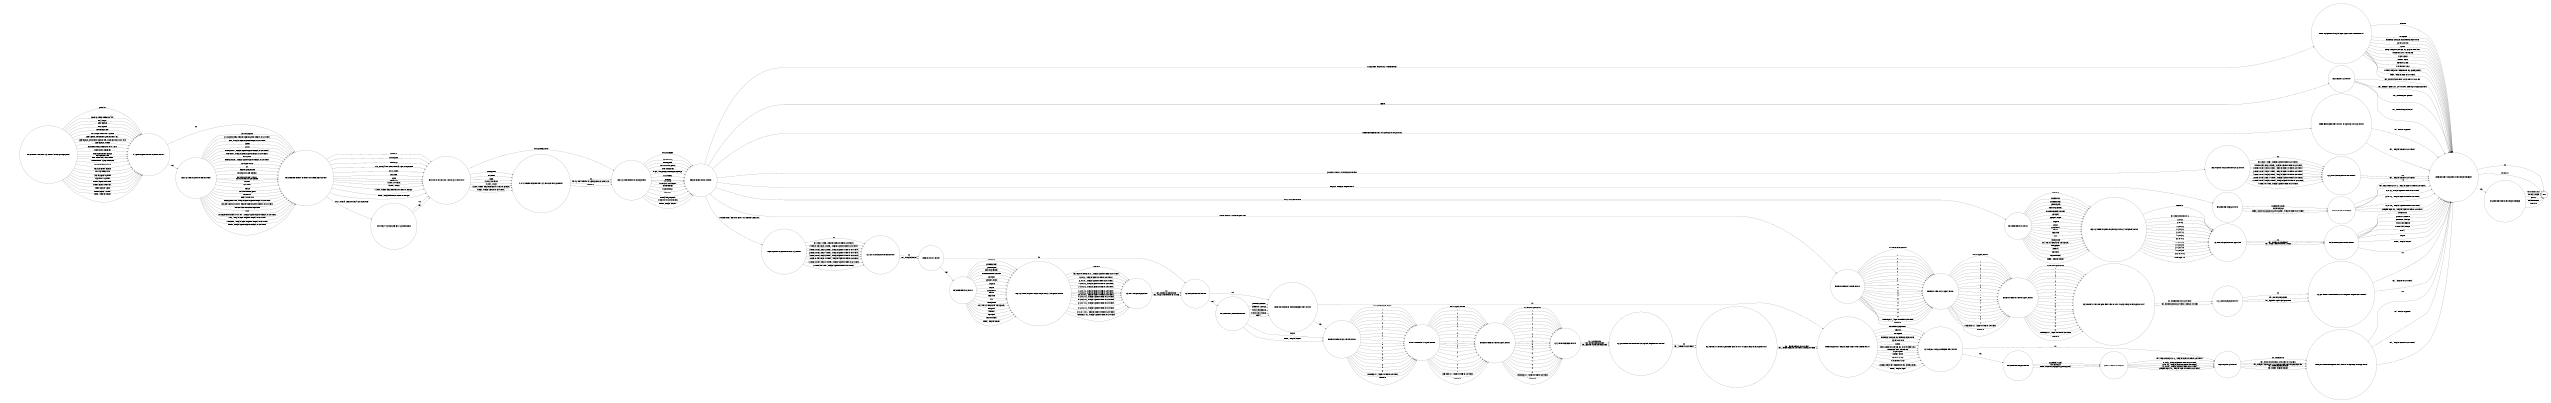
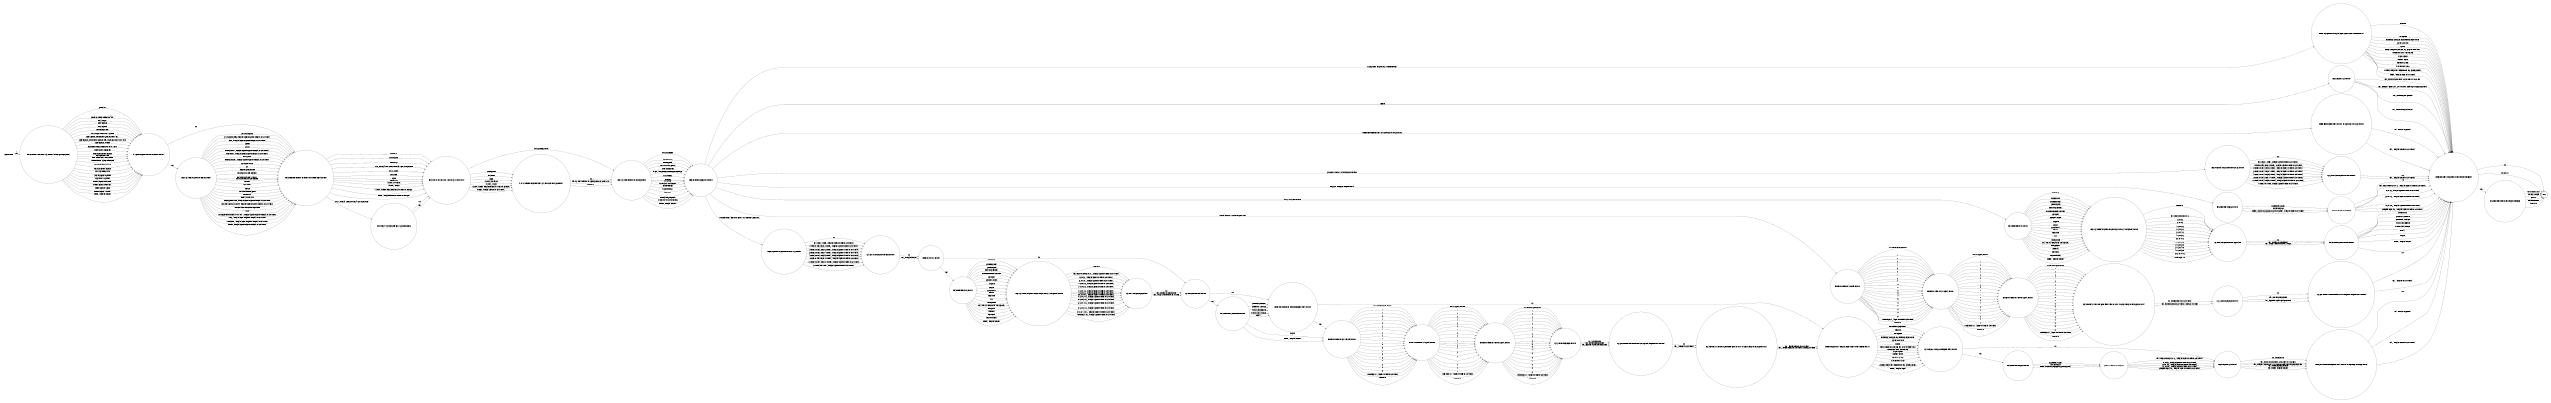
none -> (9, 155)
(701, 180) -> (701, 180)
